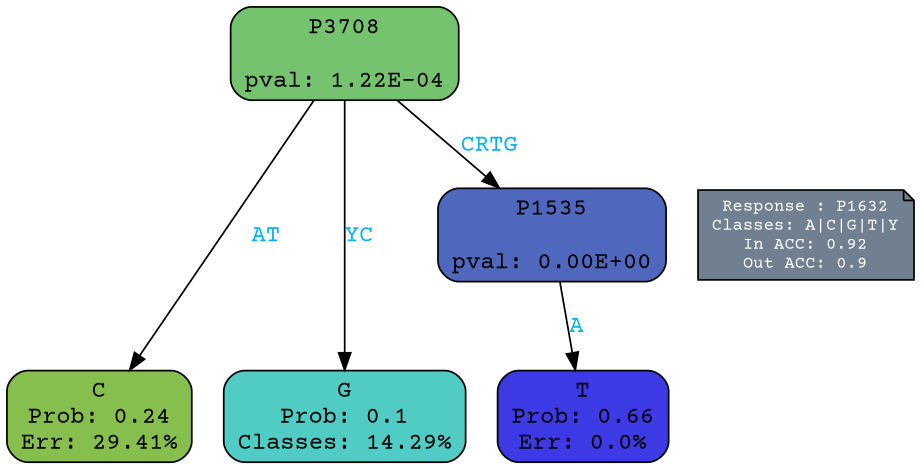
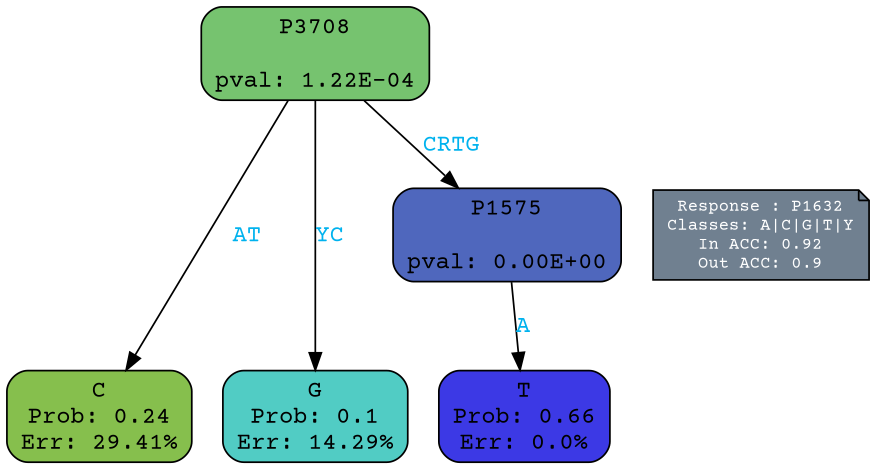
(552, 235) -> (507, 235)
(345, 416) -> (315, 416)
